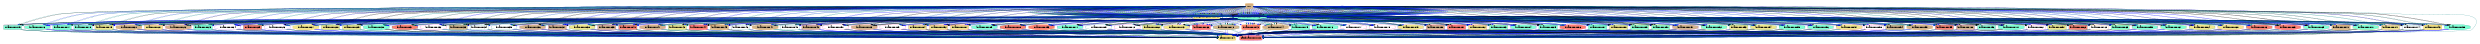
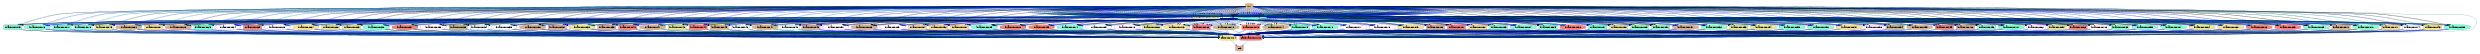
none -> (1240, 48)
